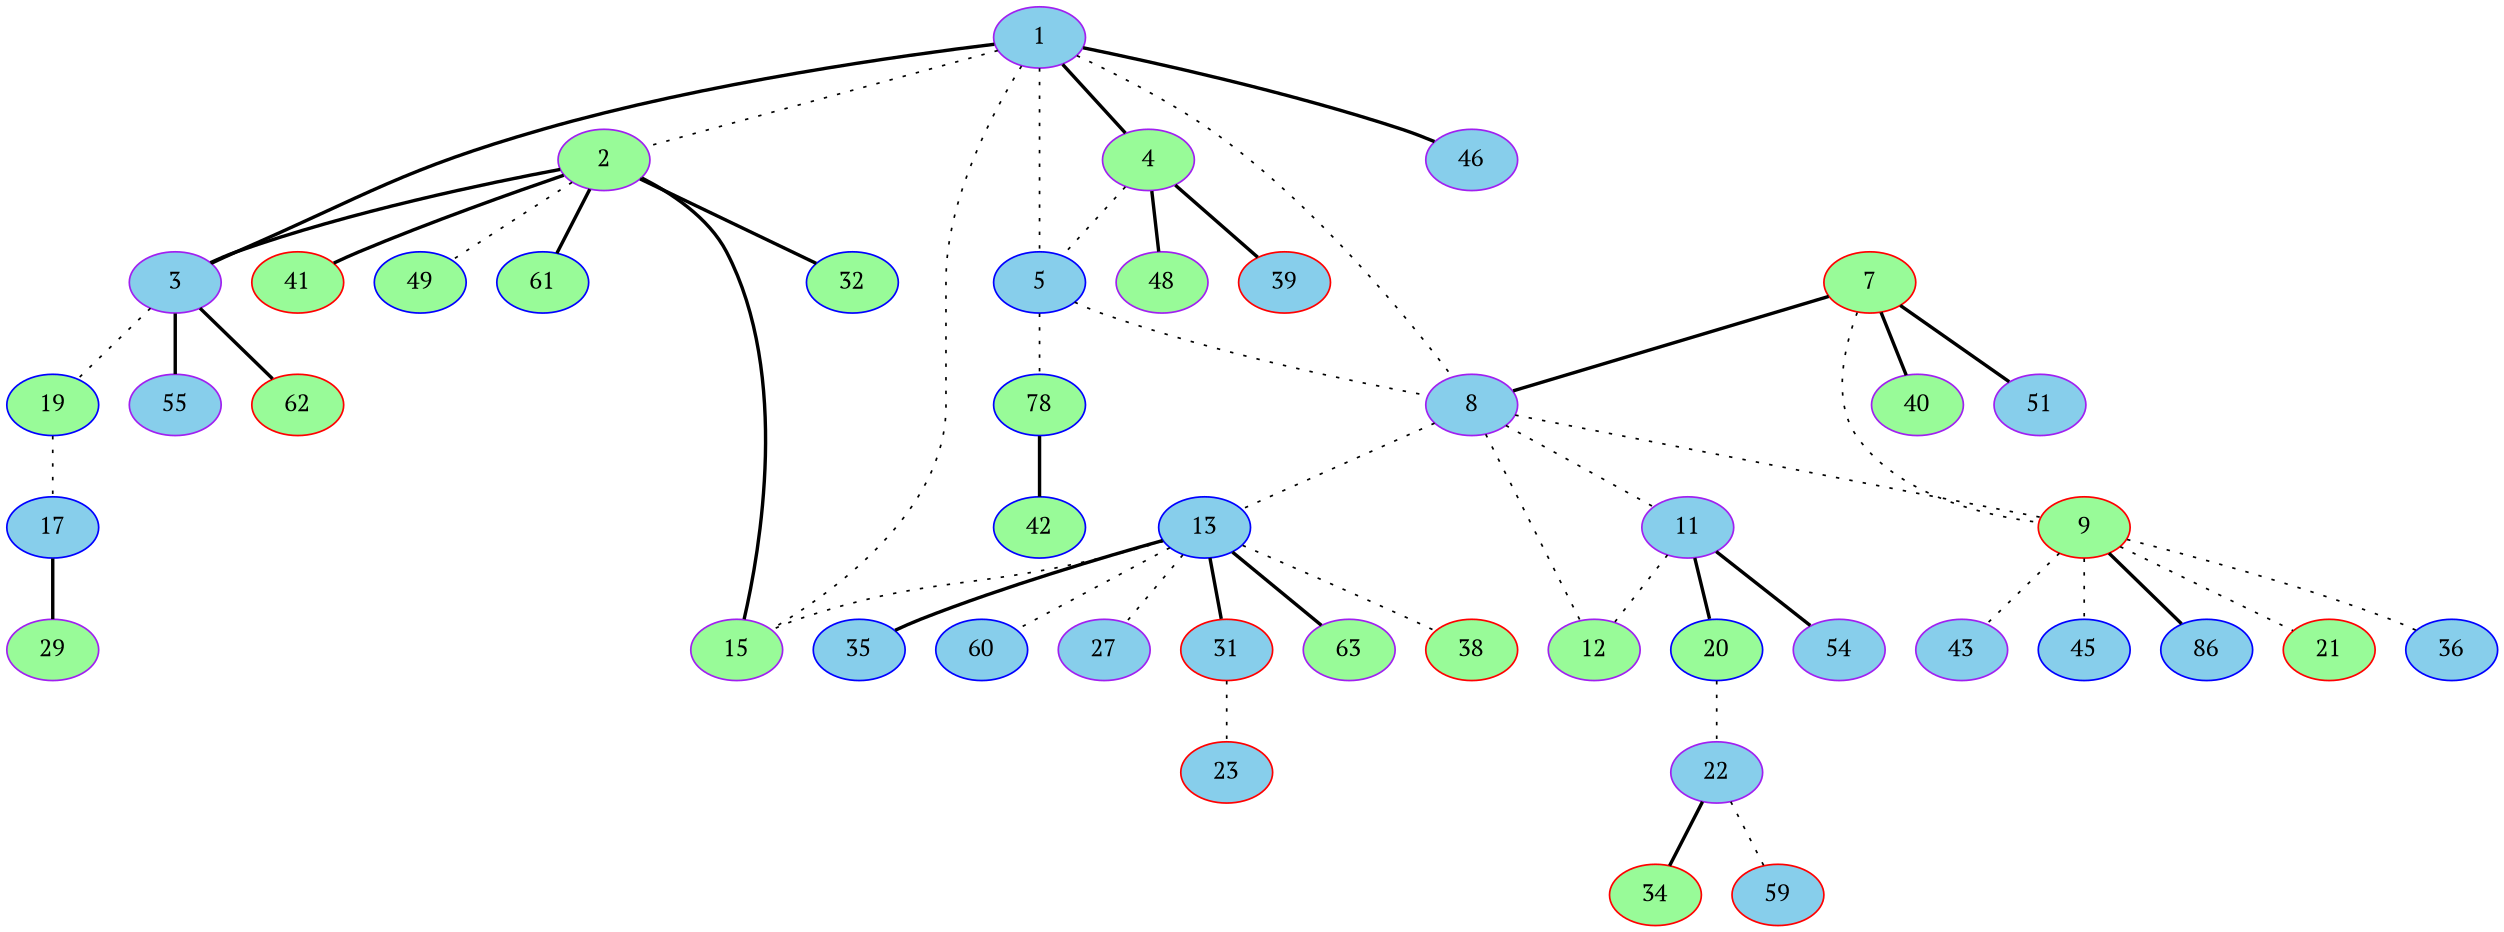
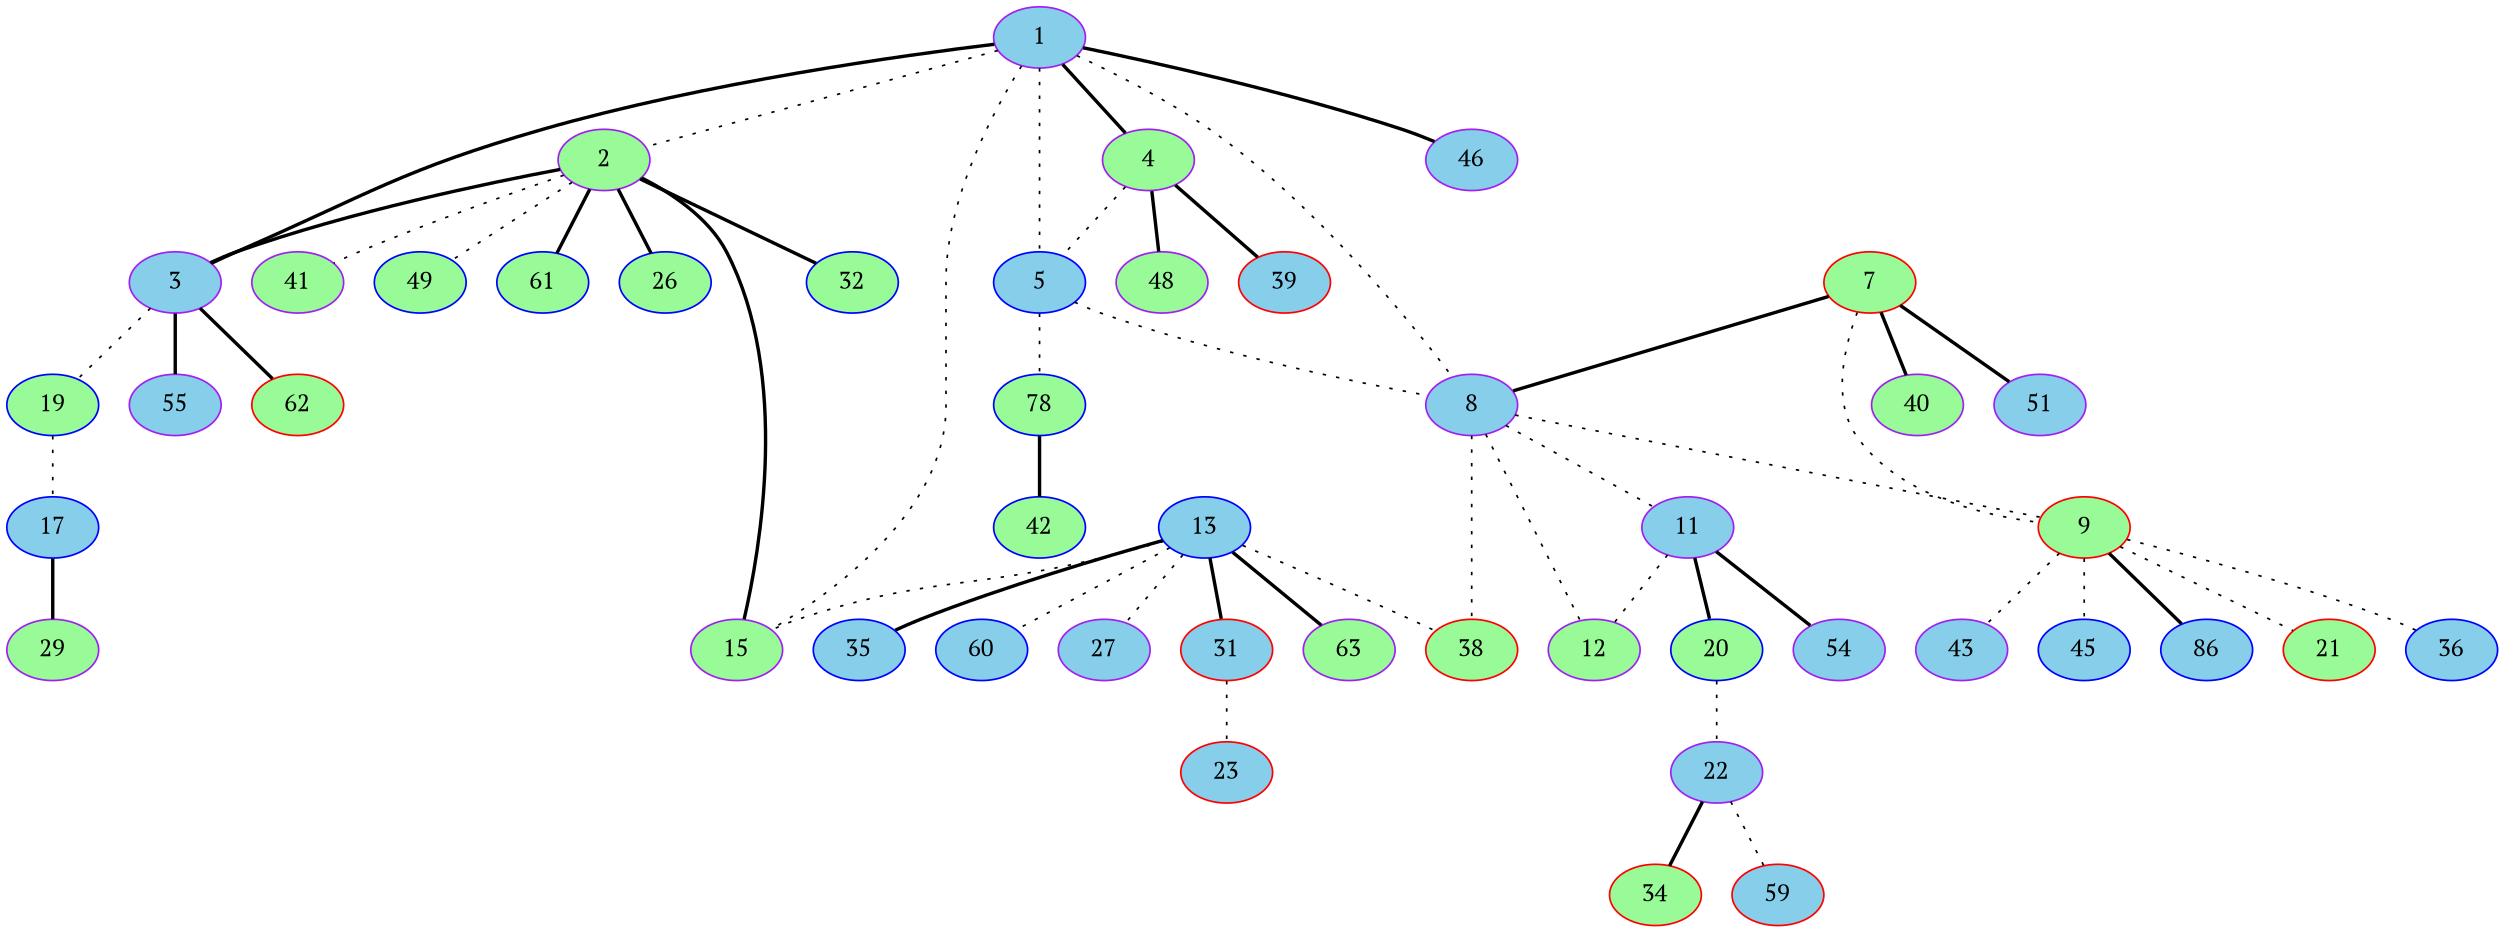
(448, 217) -> (448, 217)
(298, 282) -> (298, 282)
none -> (665, 282)
(1338, 466) -> (1472, 527)
